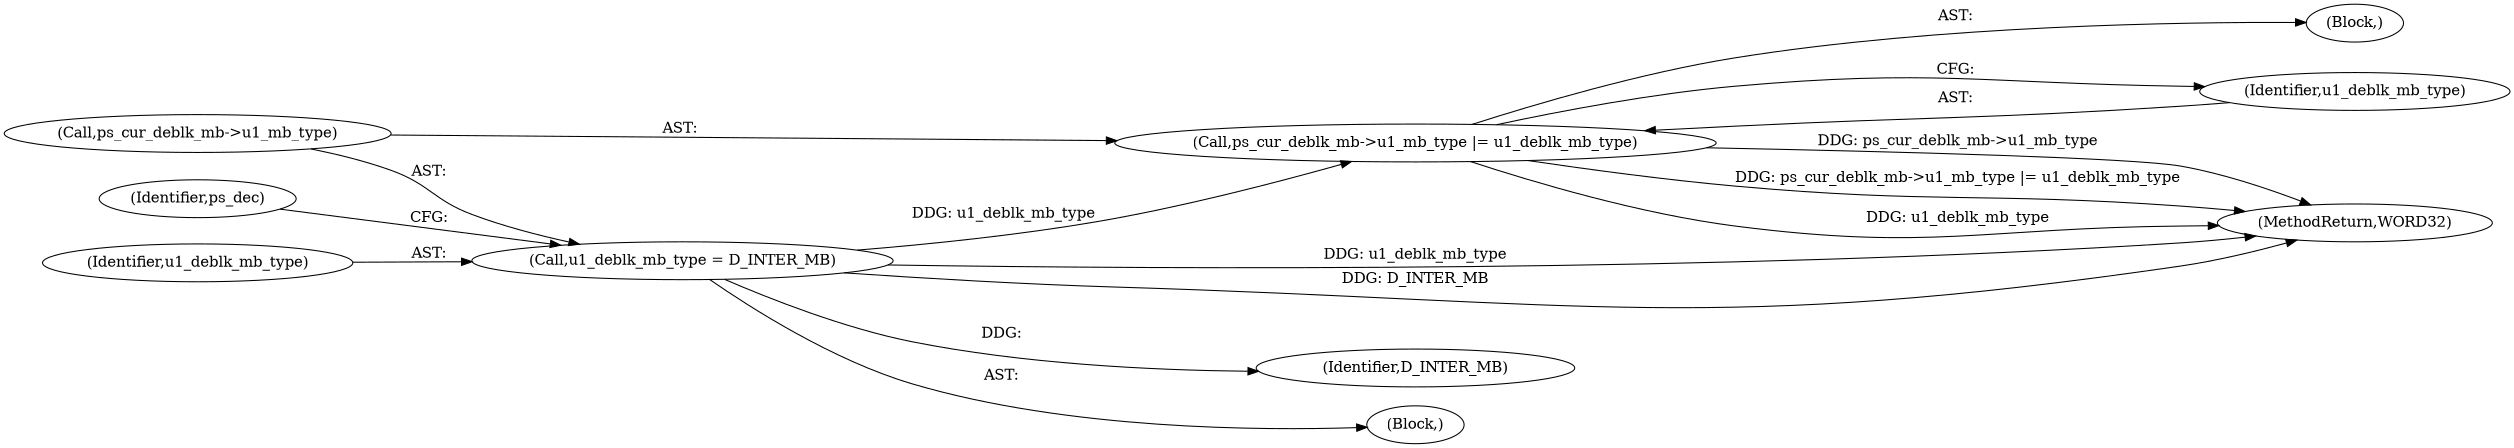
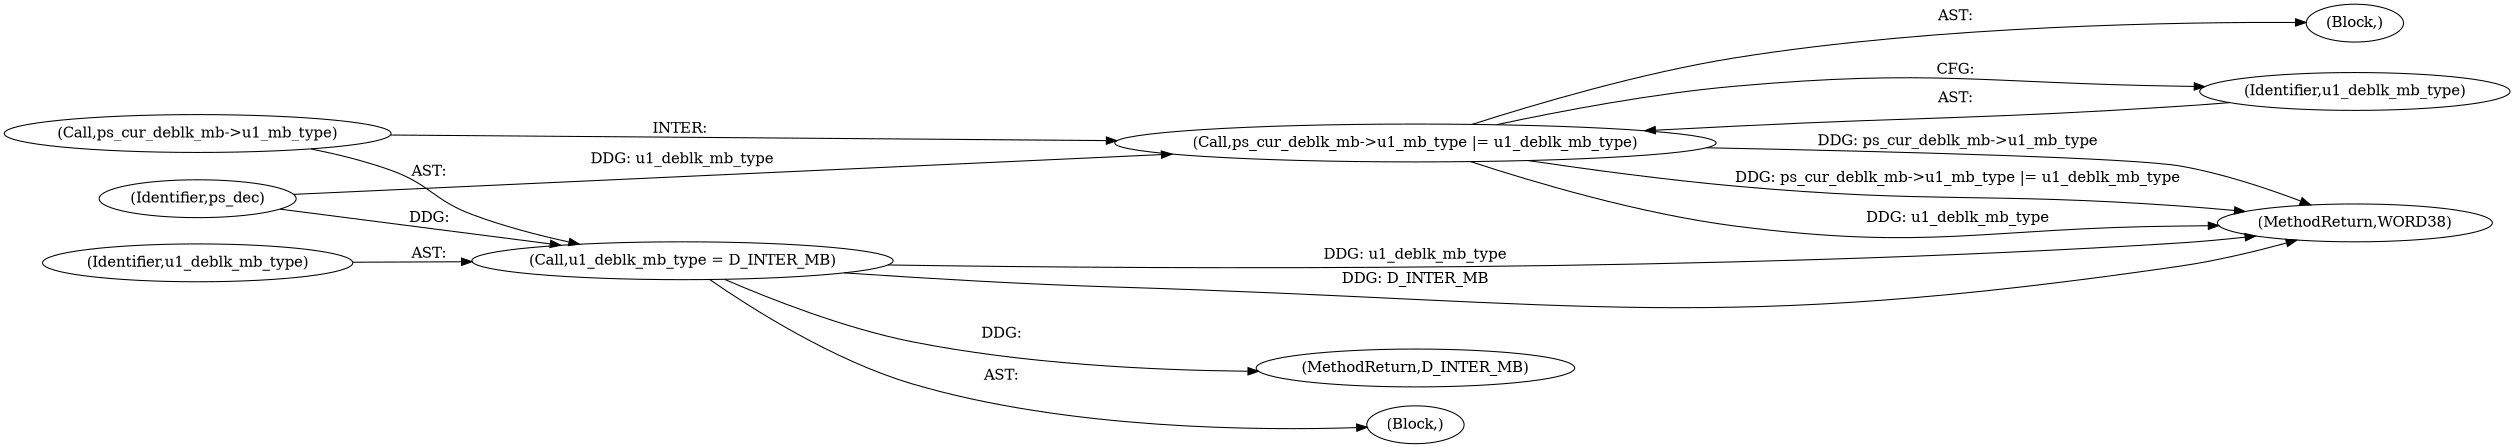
(682, 129) -> (682, 129)
(432, 218) -> (432, 218)
(1102, 221) -> (727, 174)
(2355, 223) -> (2355, 223)
(1415, 368) -> (1415, 368)
